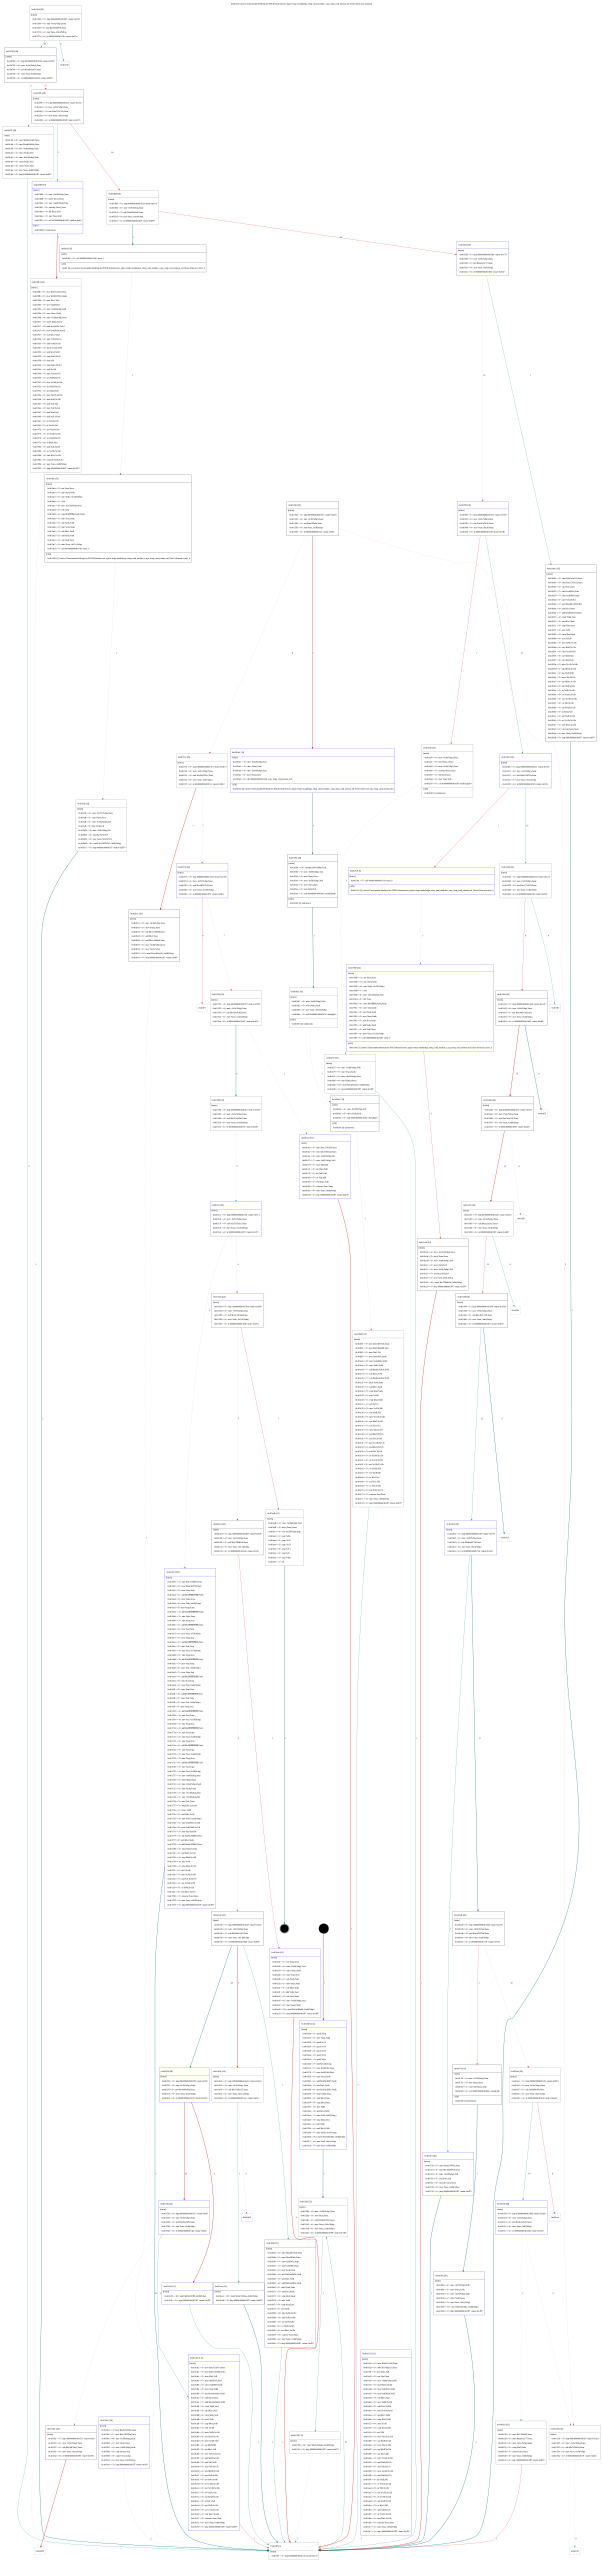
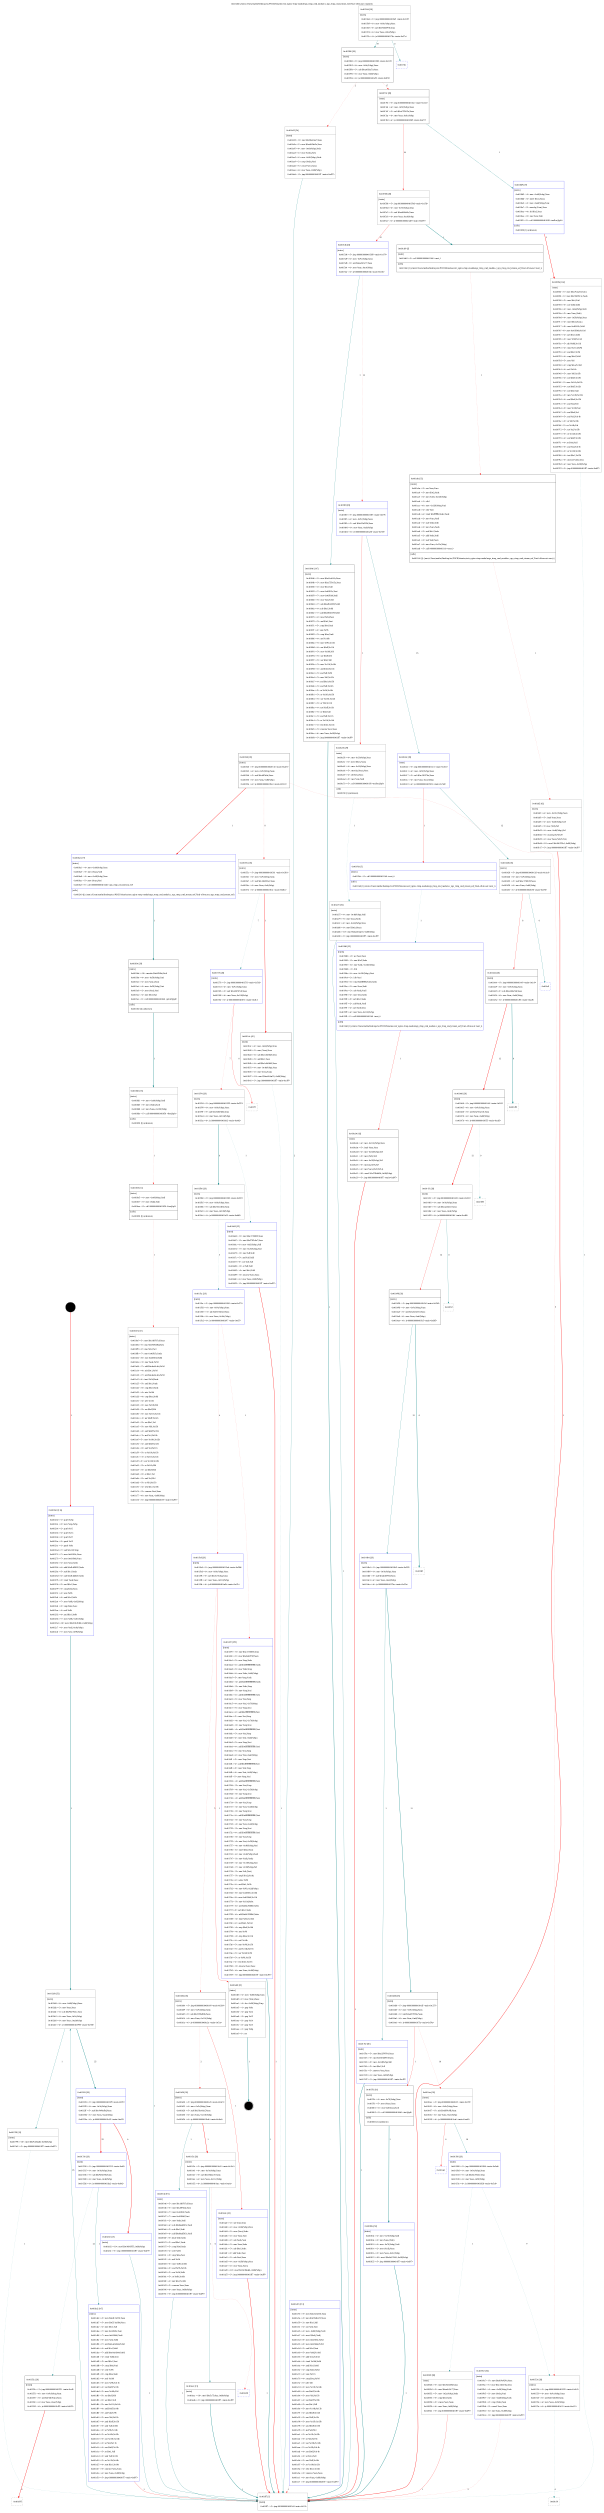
(42, 1801) -> (558, 1747)
(211, 2006) -> (86, 2058)
